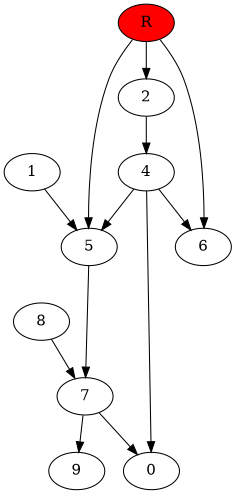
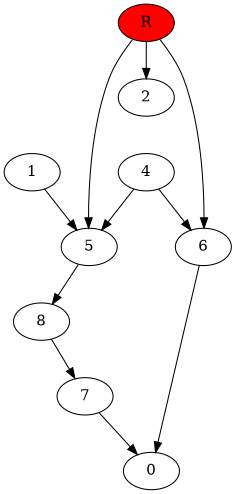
(146, 130) -> none
(87, 316) -> (68, 280)
(149, 316) -> (179, 354)
(77, 471) -> none
